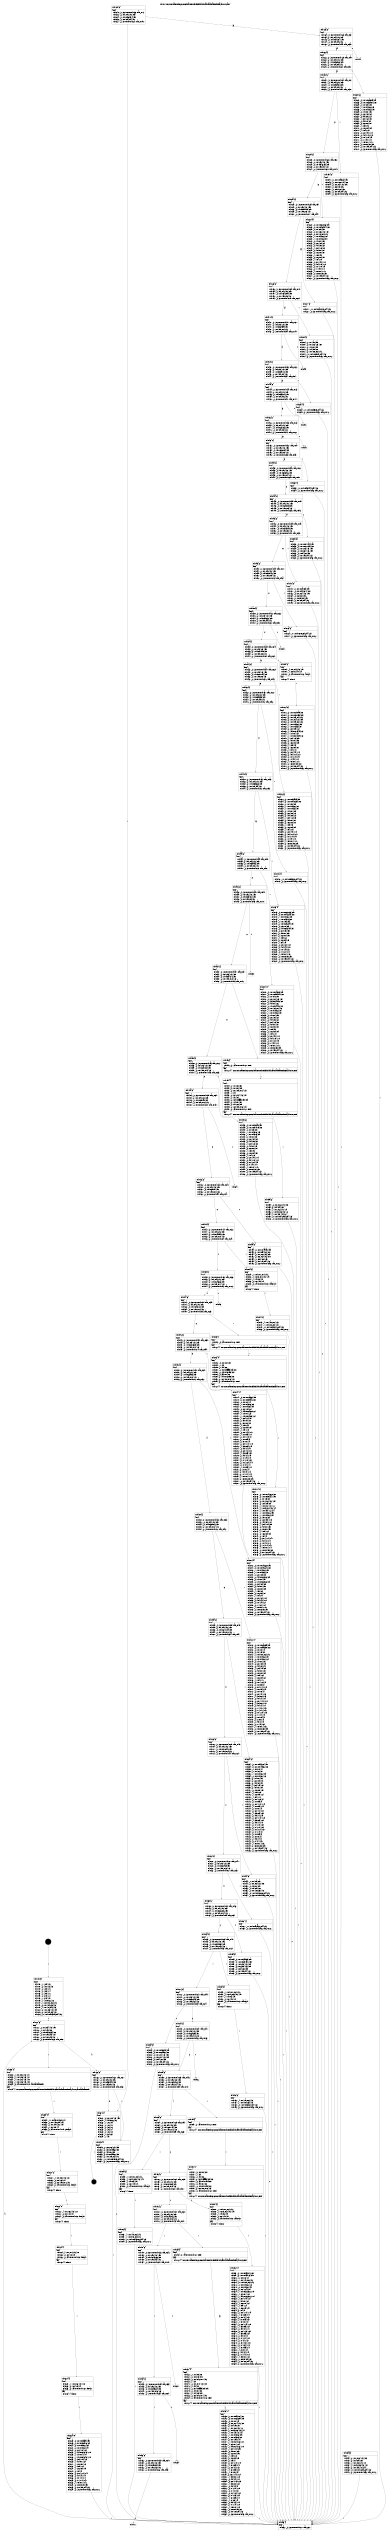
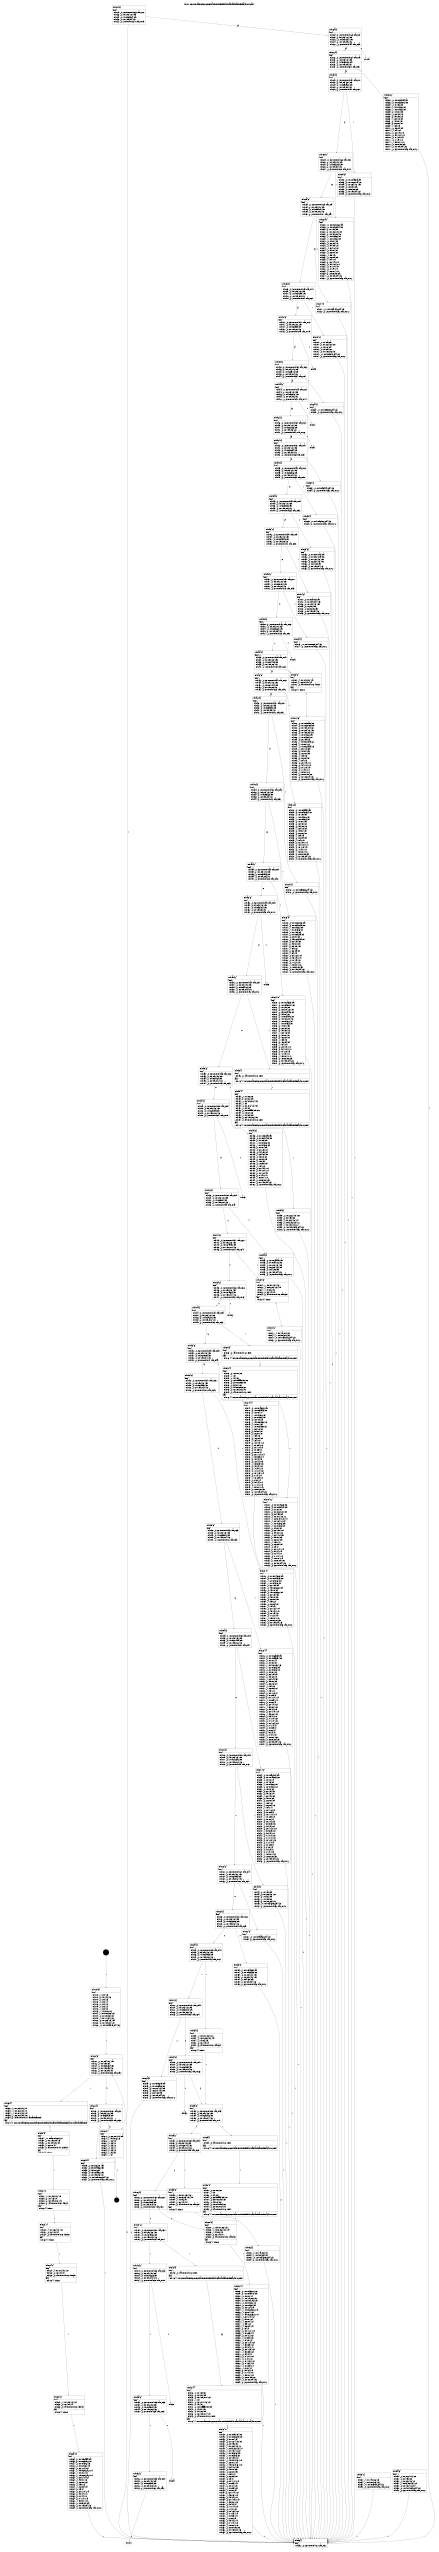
none -> (320, 520)
(240, 2051) -> (206, 2078)
